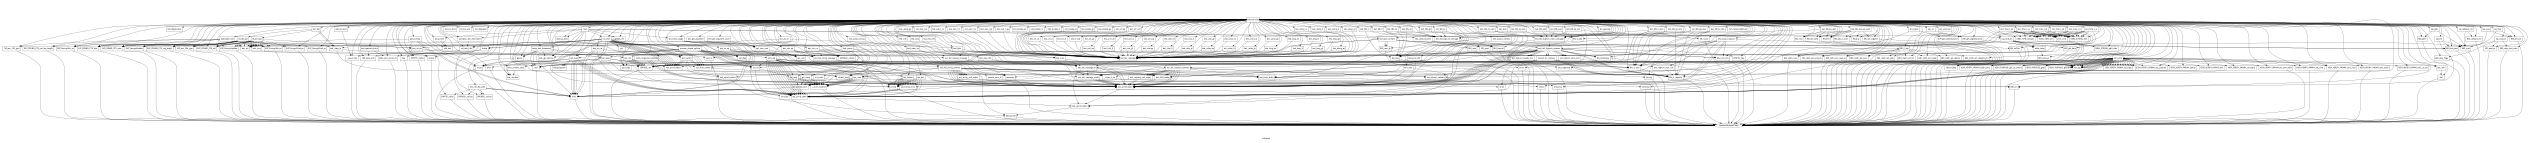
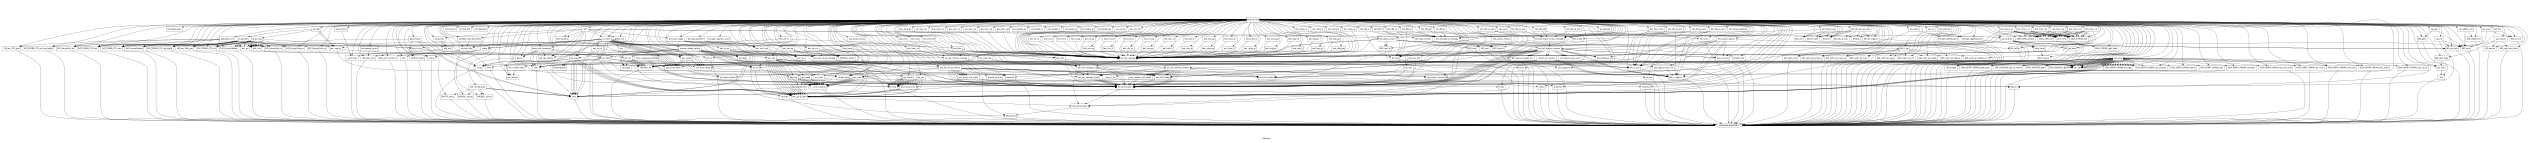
(1556, 29) -> none
(2137, 124) -> (2441, 62)
